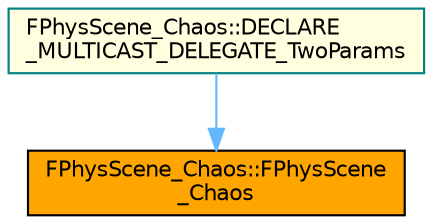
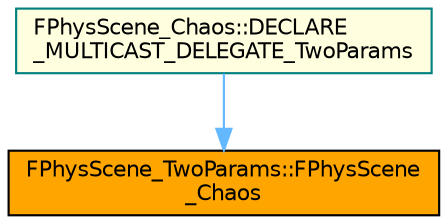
(216, 183) -> (224, 183)
